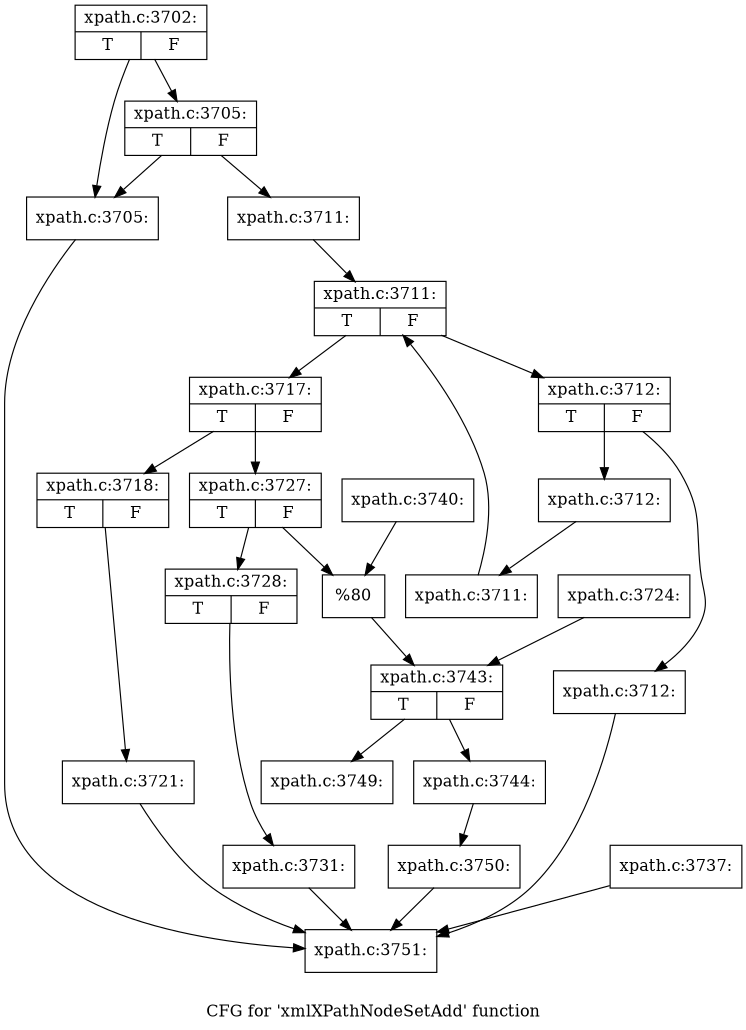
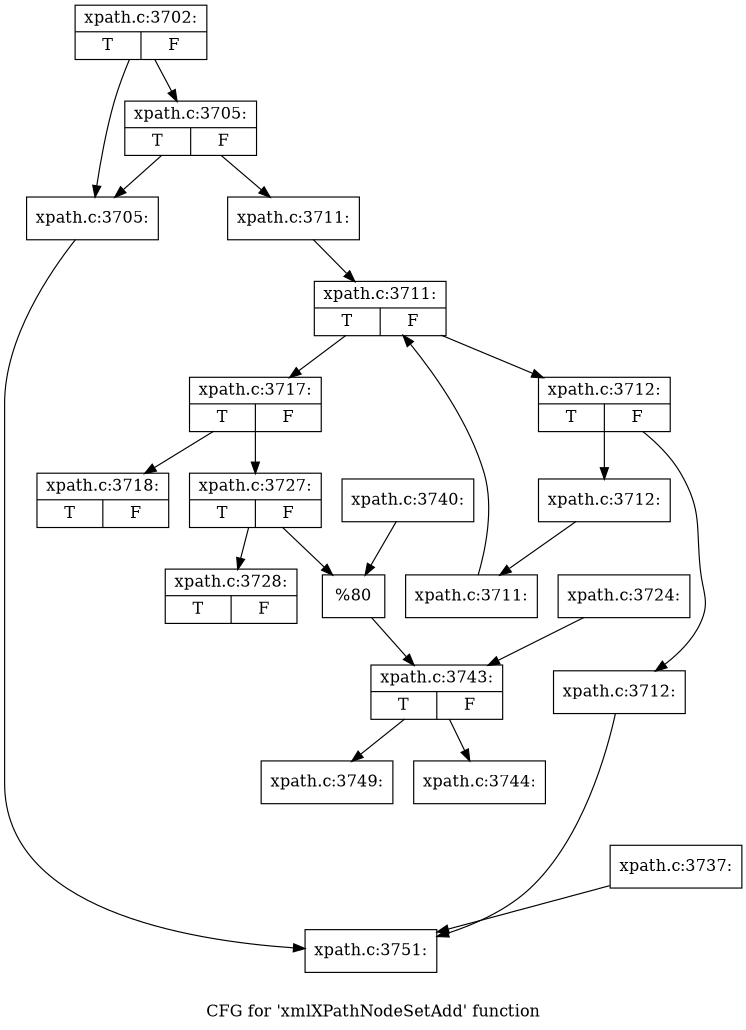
(128, 782) -> none
(289, 867) -> none
(454, 867) -> none
